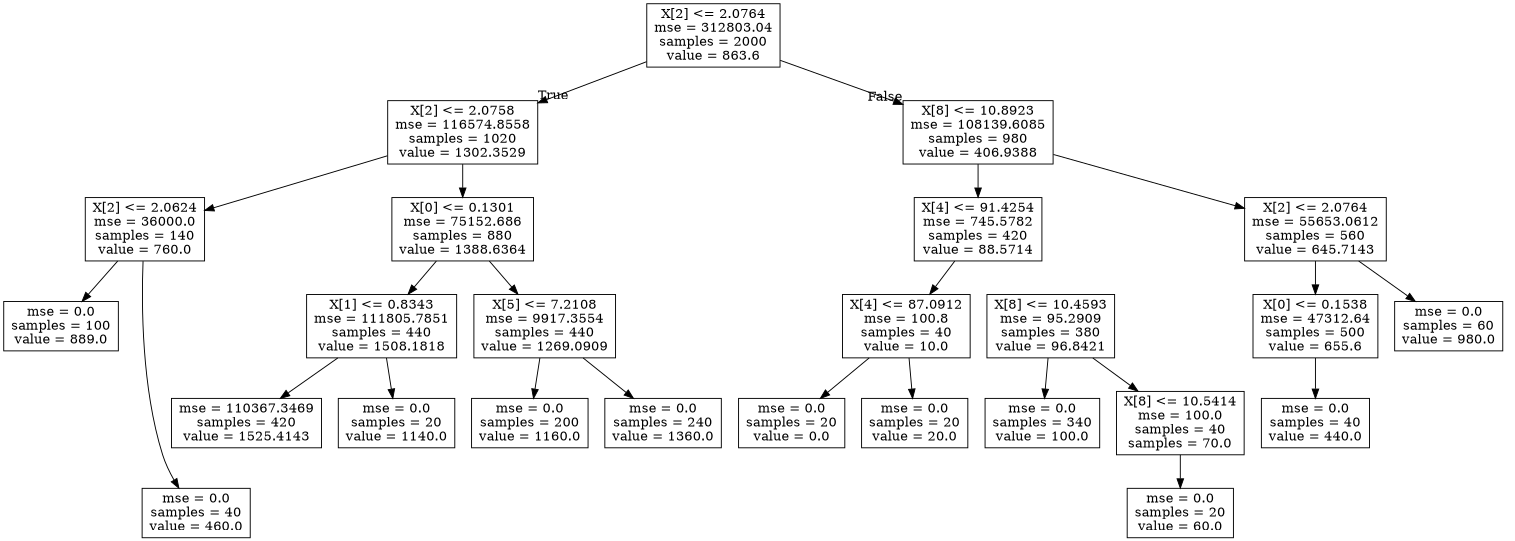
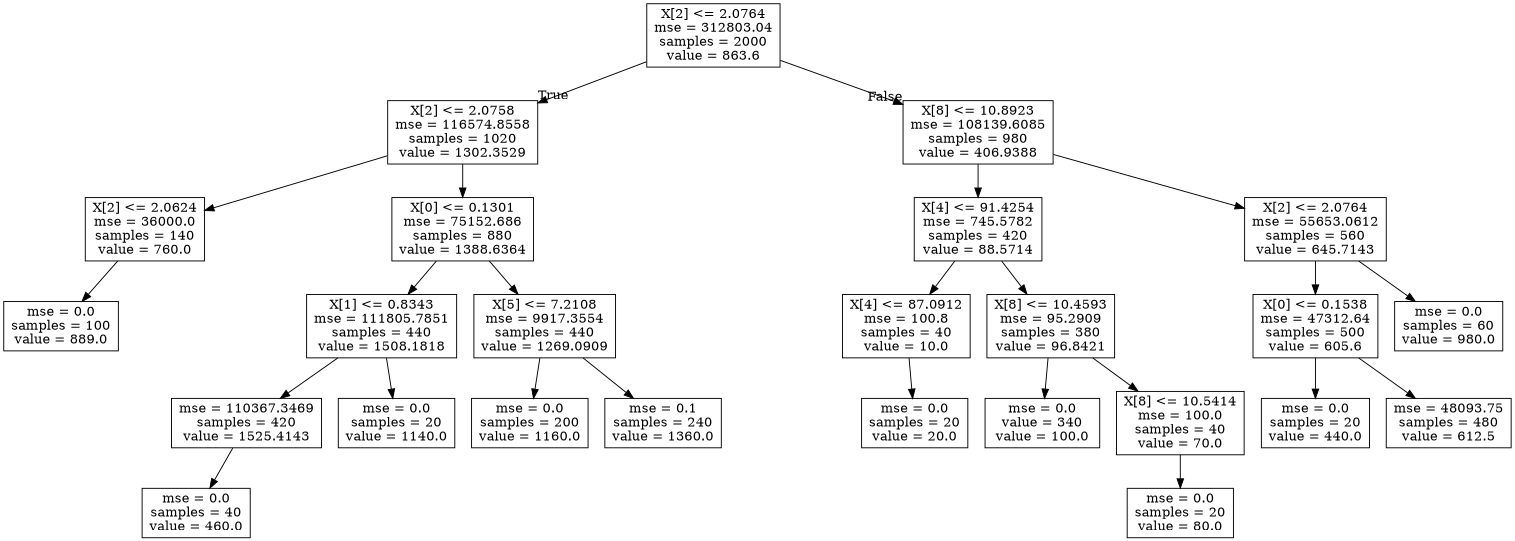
none -> (1011, 274)
(1315, 326) -> (1315, 326)
(146, 373) -> (224, 464)
(663, 423) -> (663, 423)
(792, 423) -> none
(1042, 423) -> (1042, 423)
(1180, 423) -> (1180, 423)
(1315, 423) -> (1315, 423)
none -> (1449, 423)
(1180, 513) -> (1180, 513)
